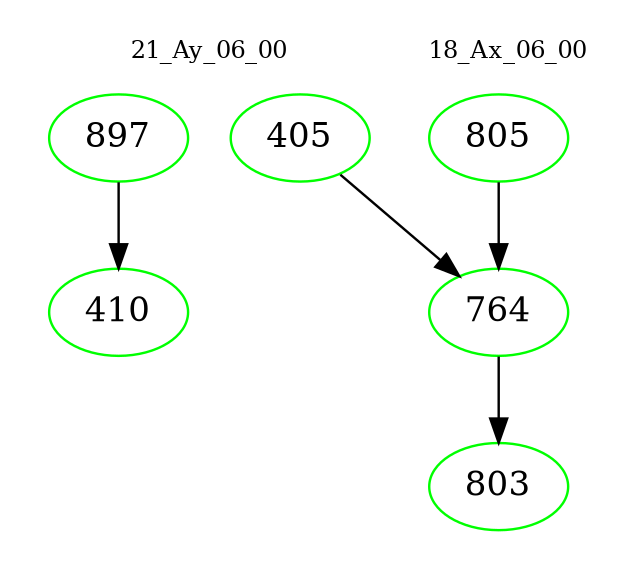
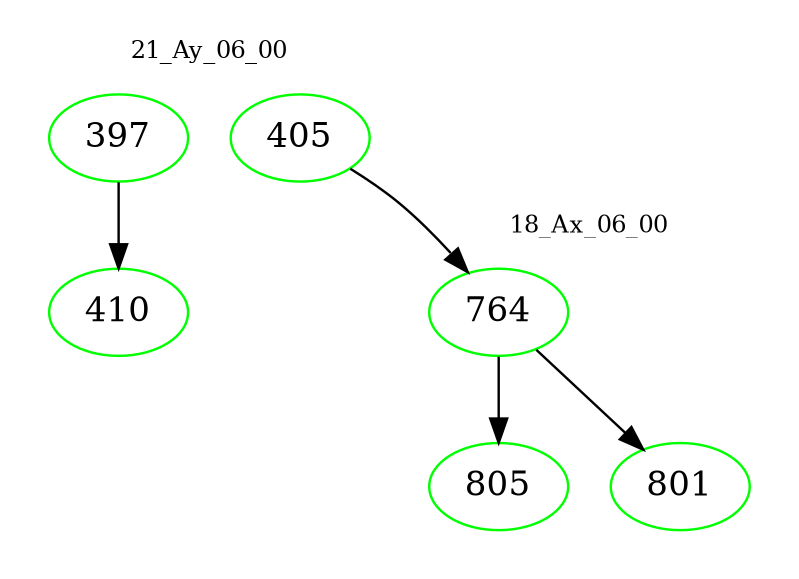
(119, 138) -> (119, 138)
(499, 213) -> (499, 388)
(499, 487) -> (680, 487)
